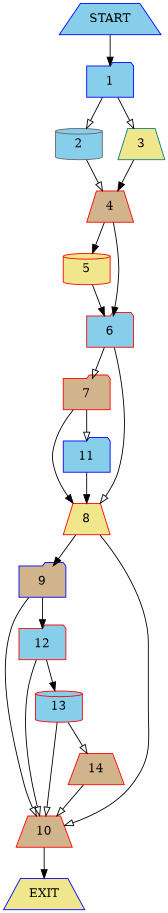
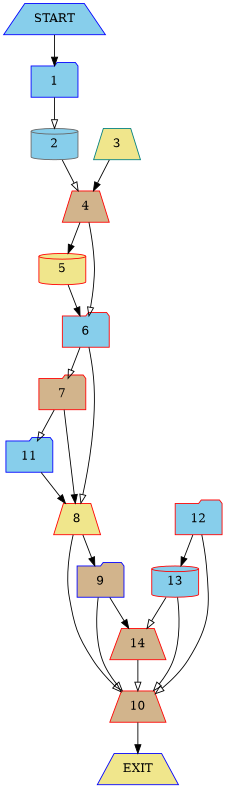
(124, 109) -> none
(119, 265) -> (94, 265)
(42, 609) -> (117, 609)
